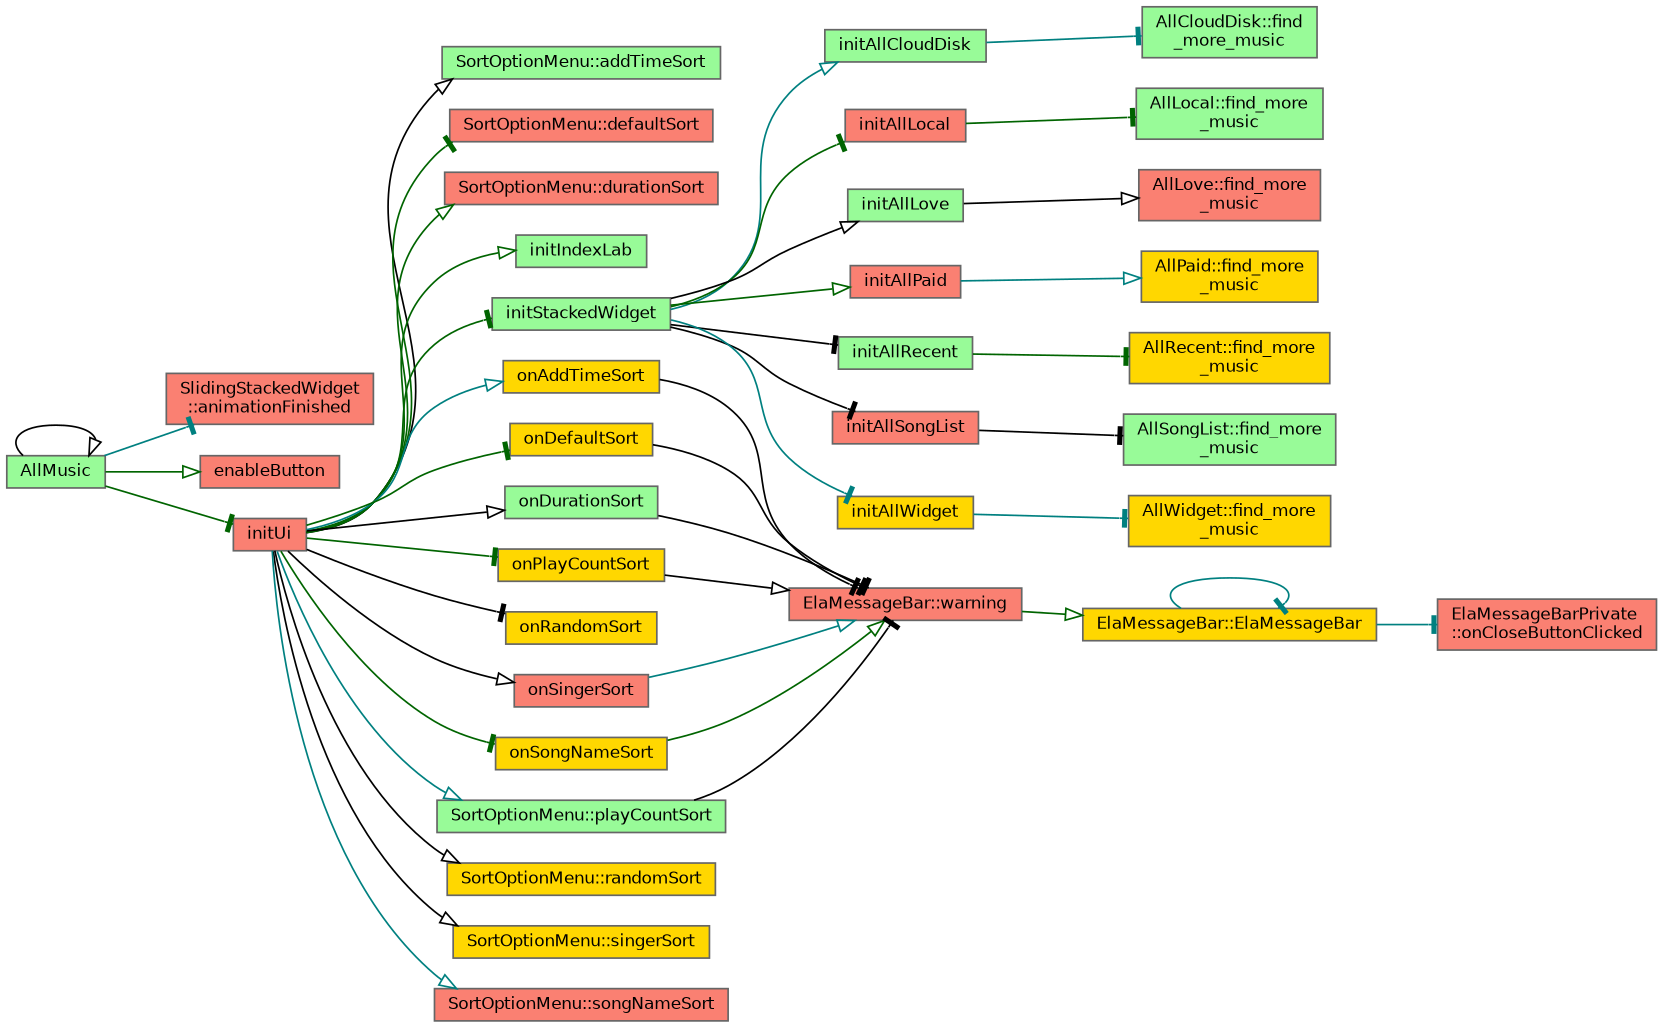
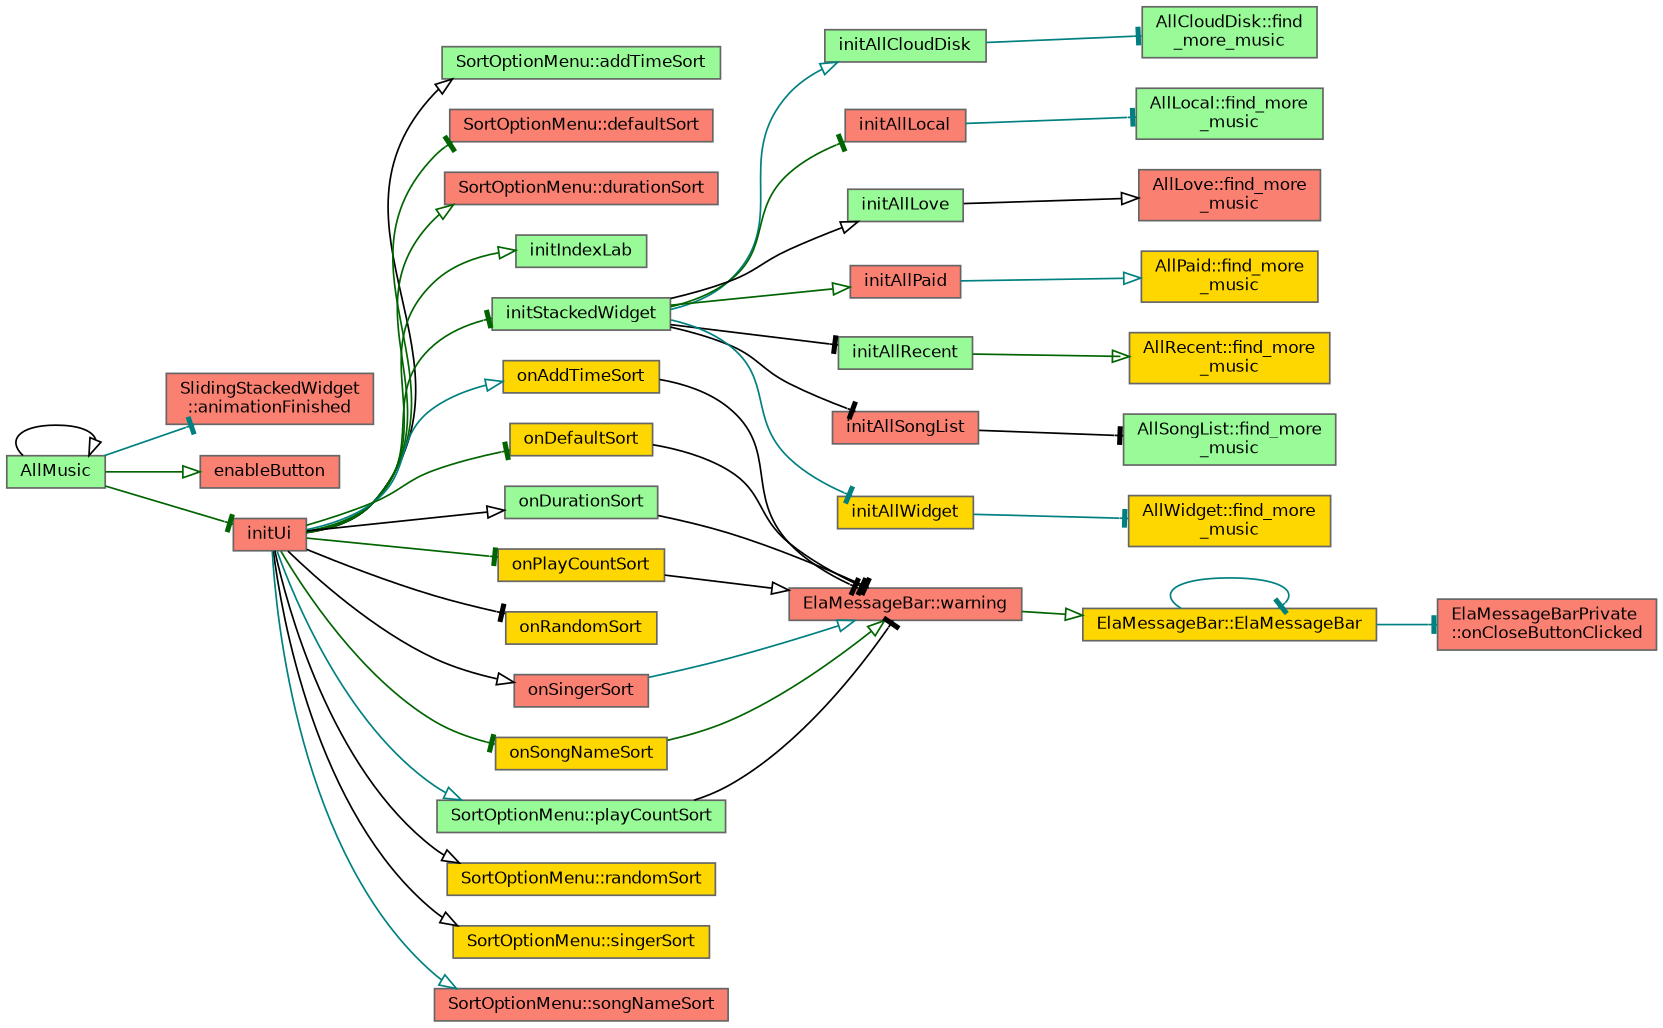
(1047, 120) -> (1047, 120)
(1047, 355) -> (1047, 355)
